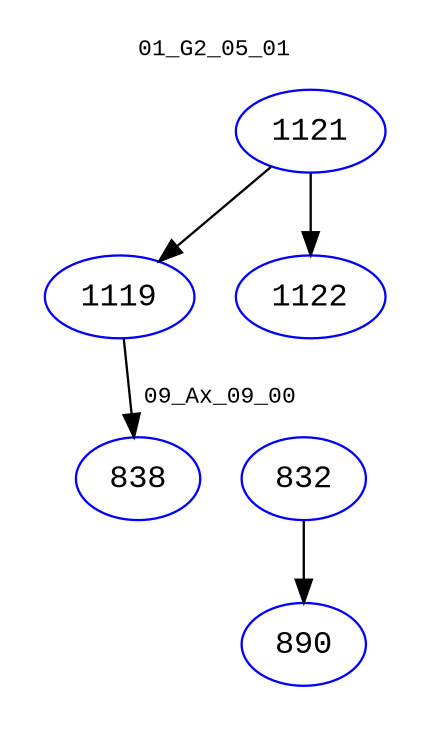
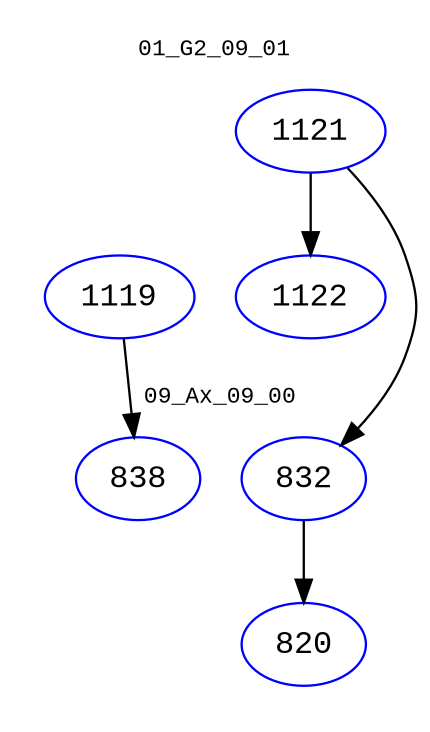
(215, 49) -> (215, 49)
(224, 206) -> (416, 297)
(304, 644) -> (304, 644)
